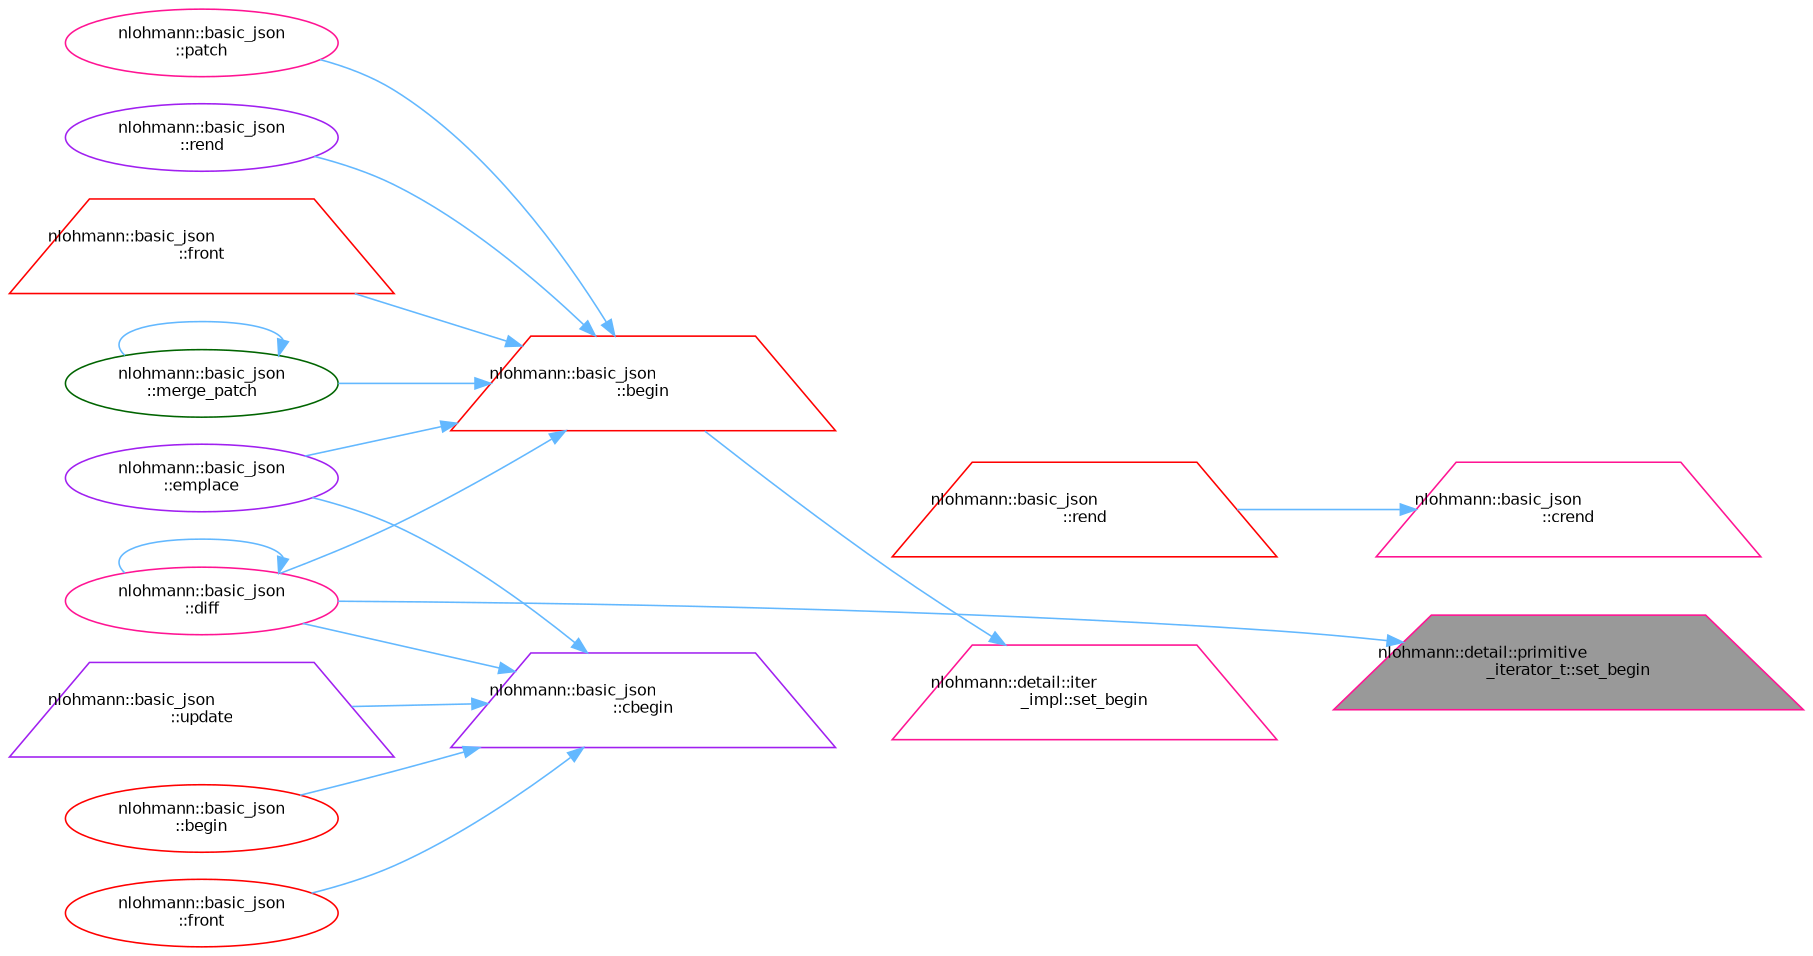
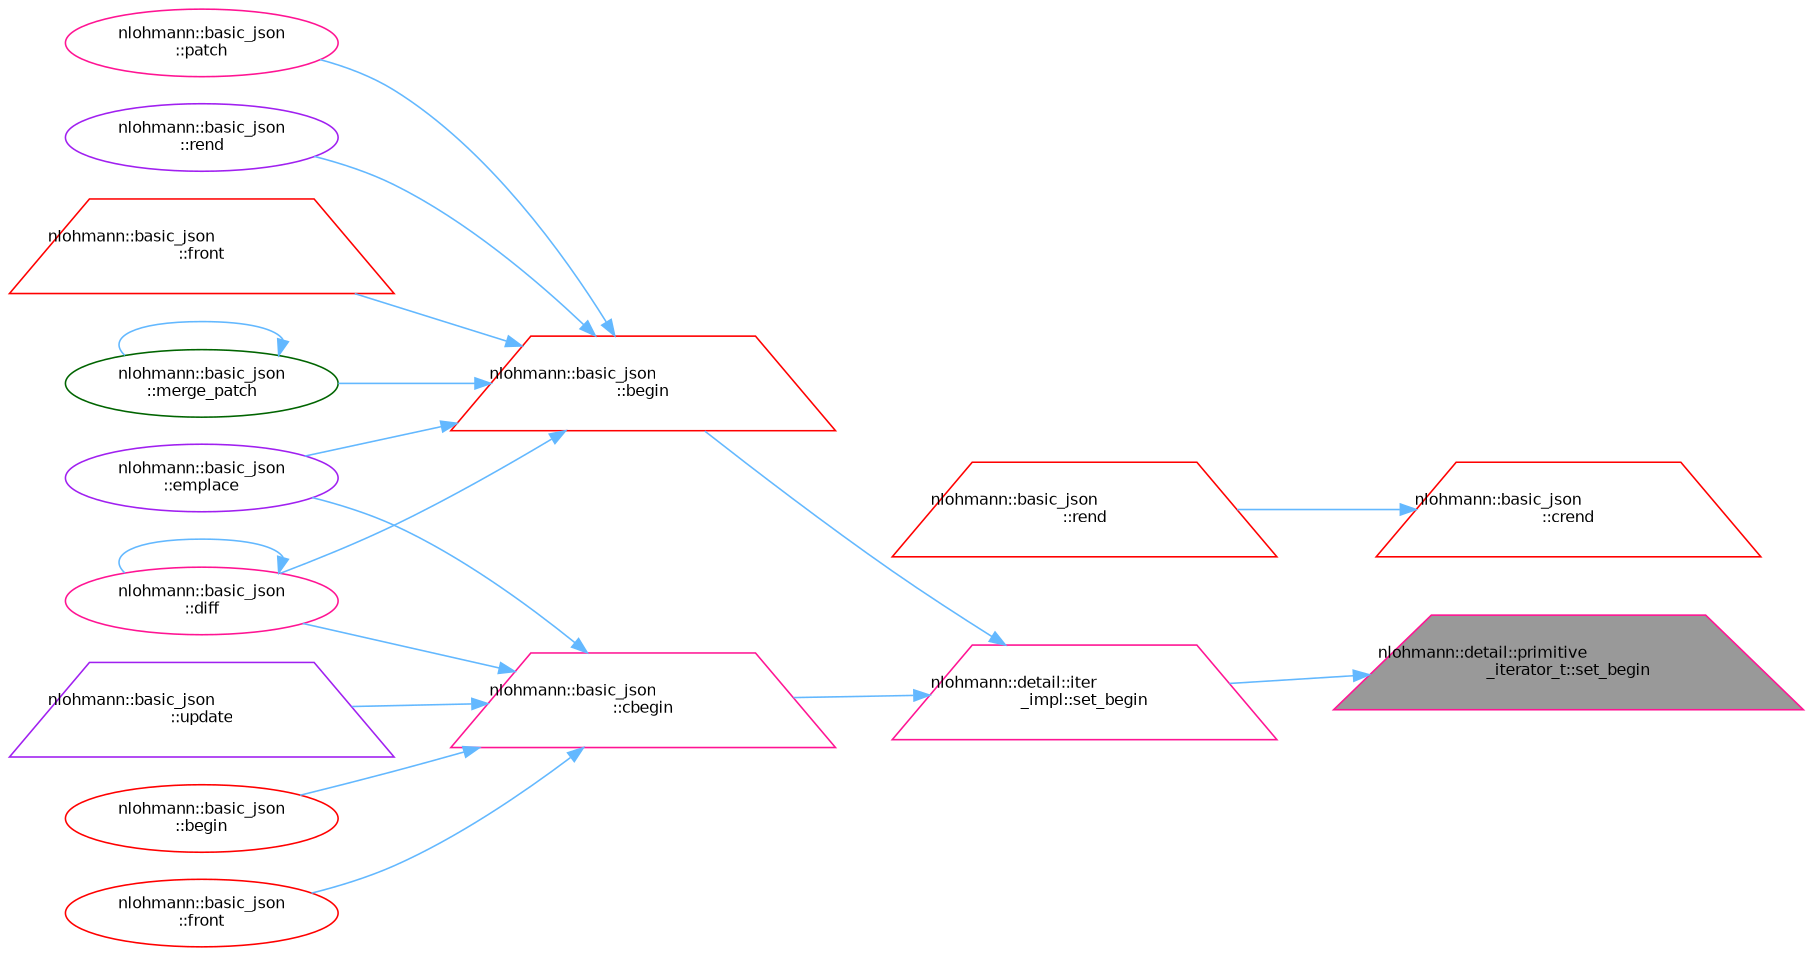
(1569, 510) -> (1569, 510)
(863, 611) -> (1291, 680)
none -> (854, 697)
(643, 700) -> (643, 700)
